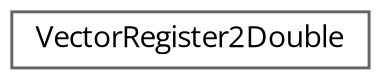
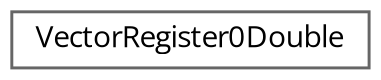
(190, 40) -> (190, 40)
